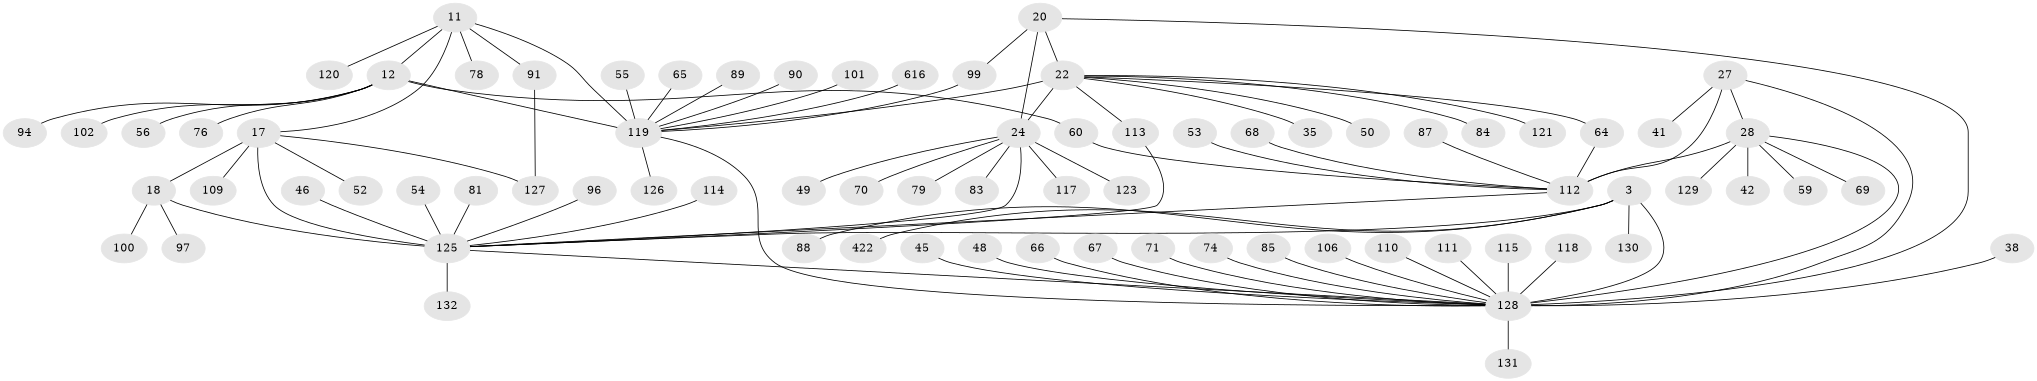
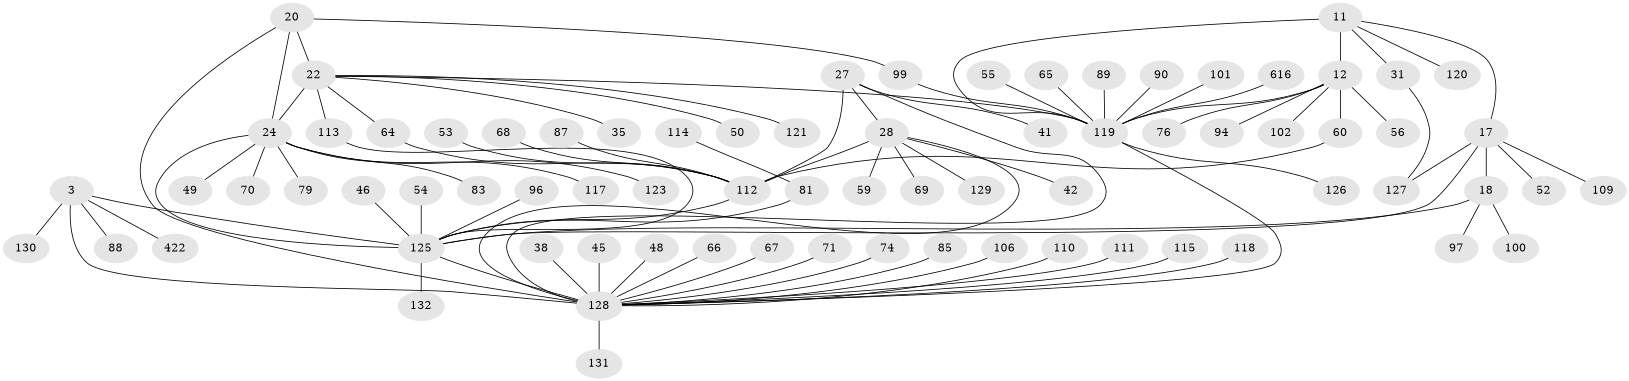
(477, 75) -> none
(535, 75) -> (1398, 75)
(1483, 133) -> none
(585, 229) -> (743, 162)
